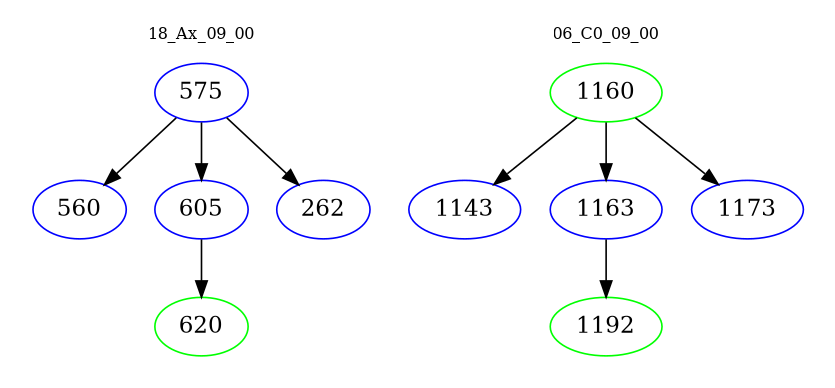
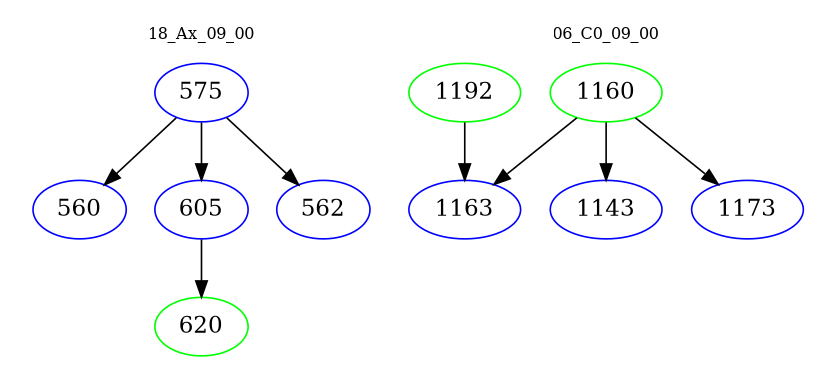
(323, 210) -> (323, 210)
(606, 260) -> (465, 143)
